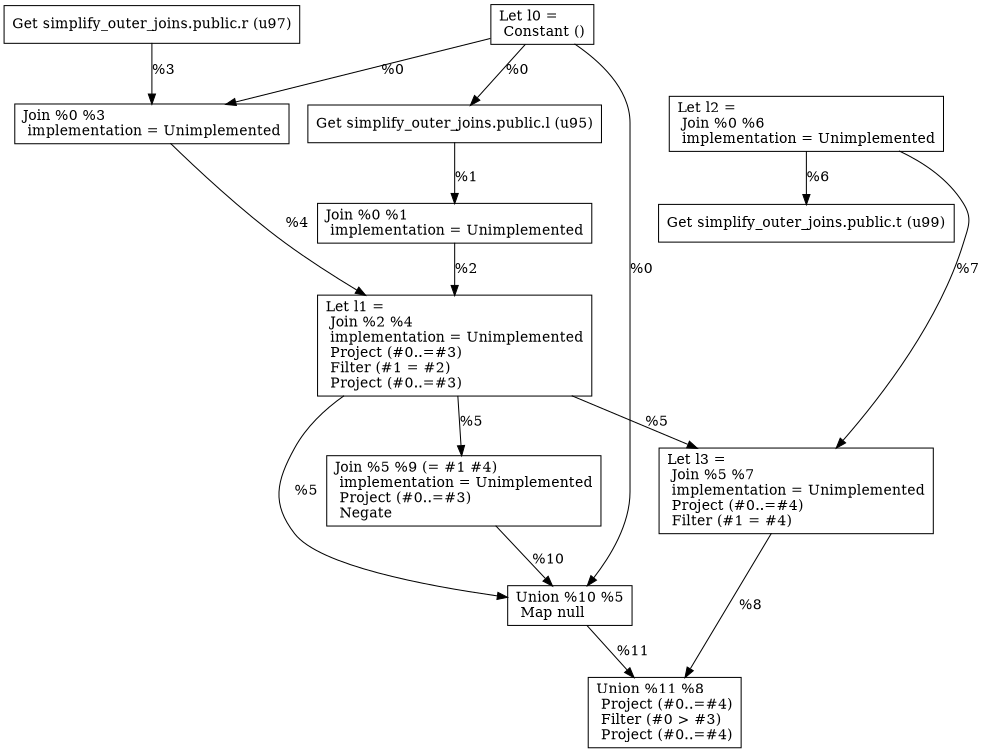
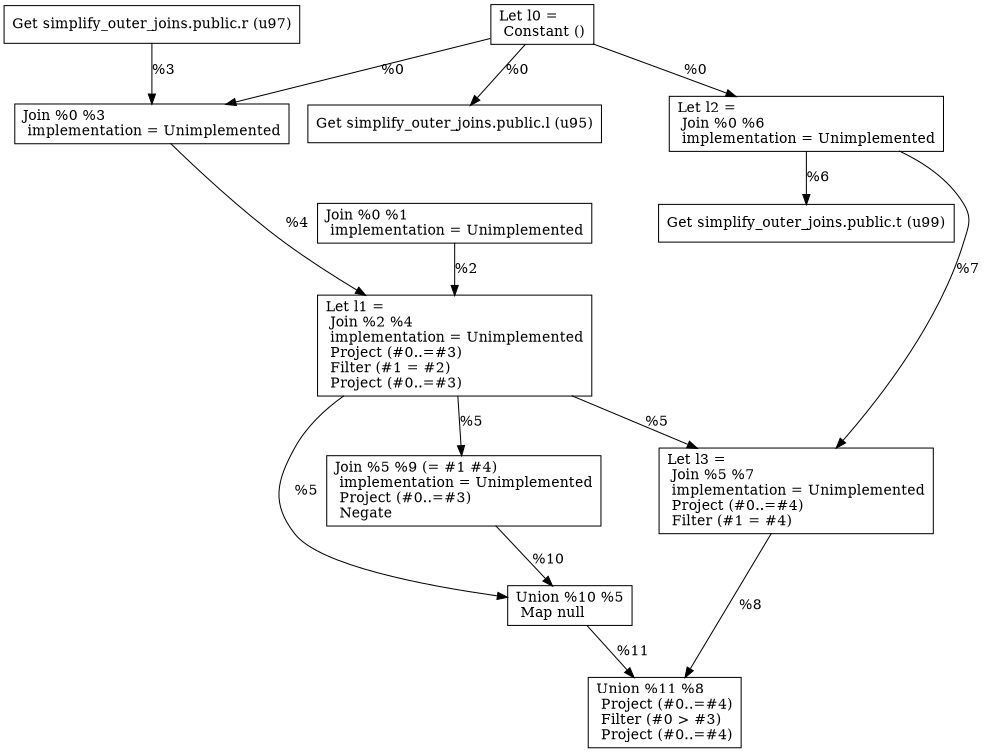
(455, 168) -> none
(630, 305) -> (660, 68)
